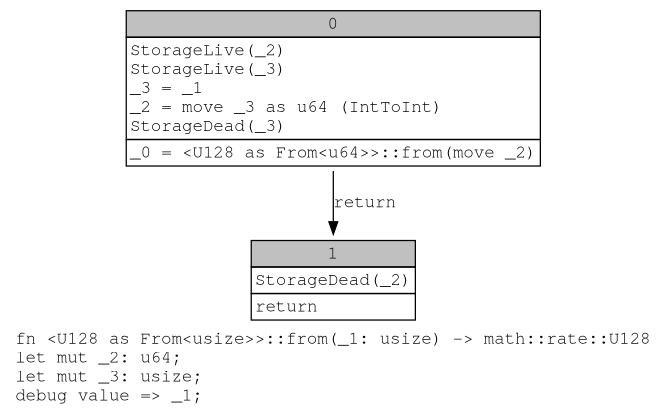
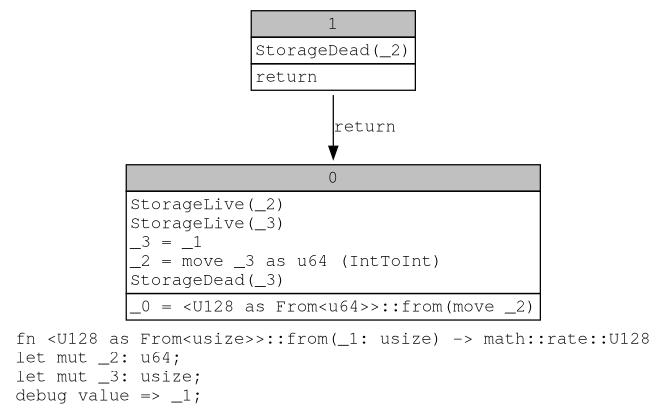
(333, 196) -> (333, 121)
